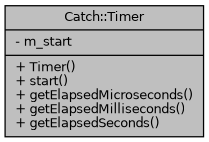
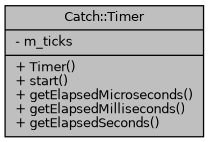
(44, 42) -> (45, 42)
